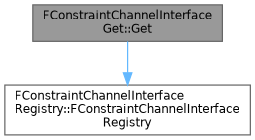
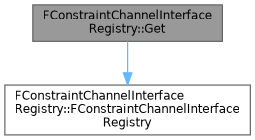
(128, 23) -> (128, 23)
